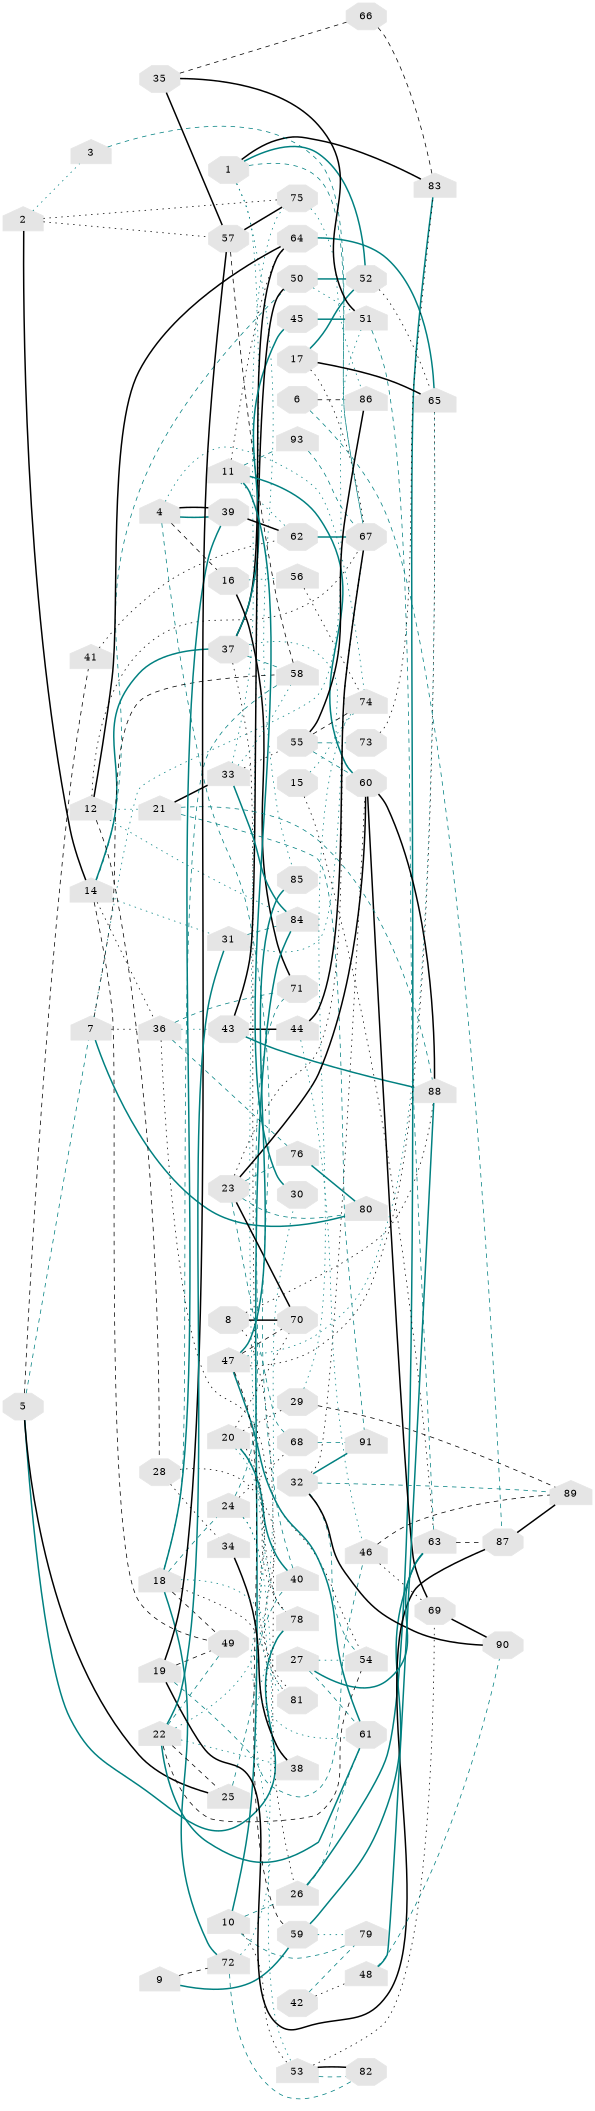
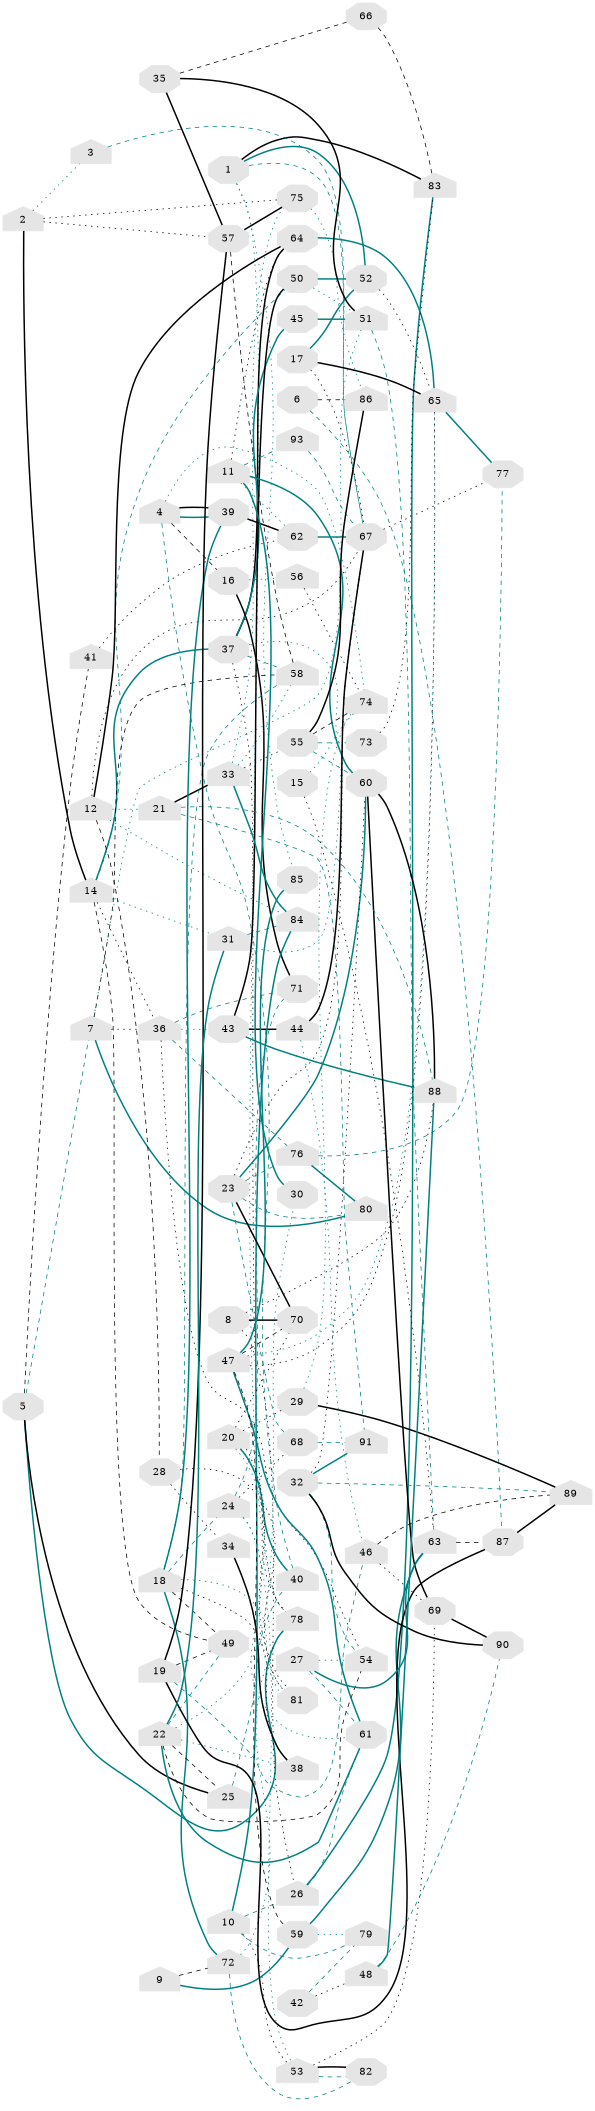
none -> (503, 474)
(345, 991) -> (345, 991)
(439, 1440) -> (439, 1440)
